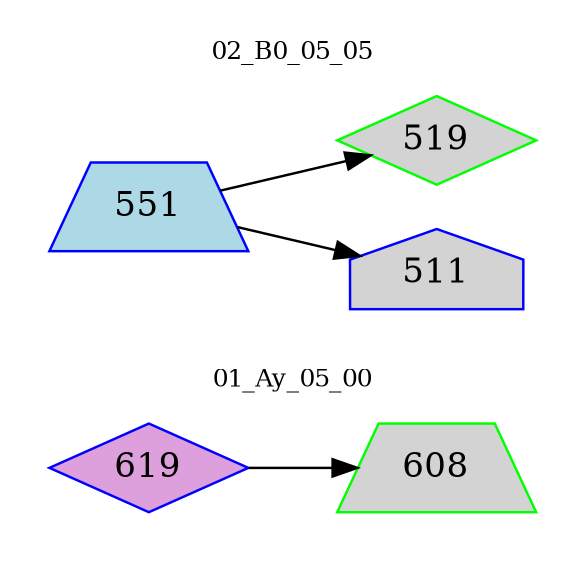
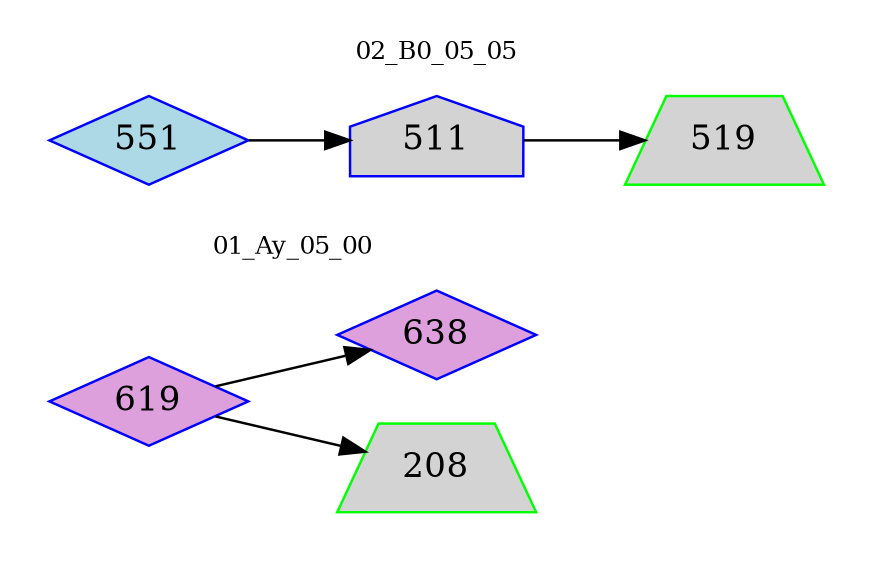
(437, 140) -> (724, 140)
(283, 176) -> (572, 140)
(149, 207) -> (149, 140)
none -> (437, 335)
(437, 468) -> (437, 468)
